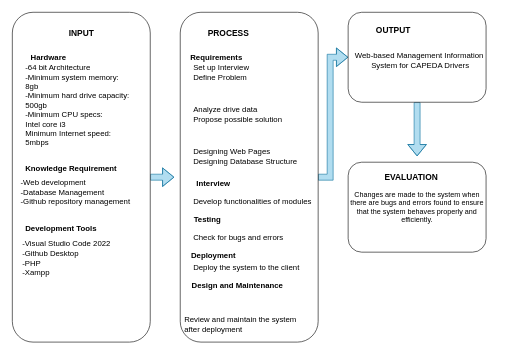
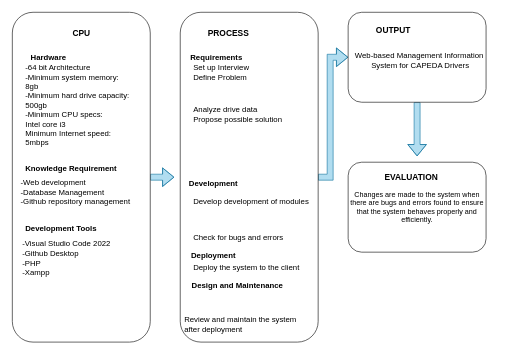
(82, 33) -> (82, 33)
(252, 156) -> none
(214, 183) -> (214, 183)
(254, 201) -> (248, 201)
(207, 219) -> none
